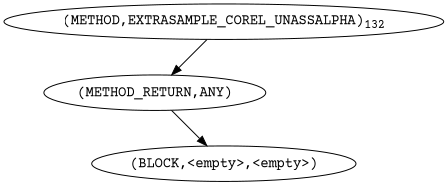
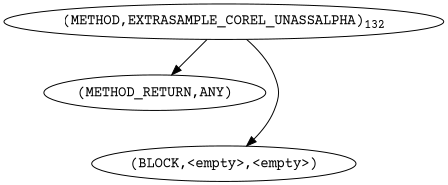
(186, 124) -> (278, 88)
